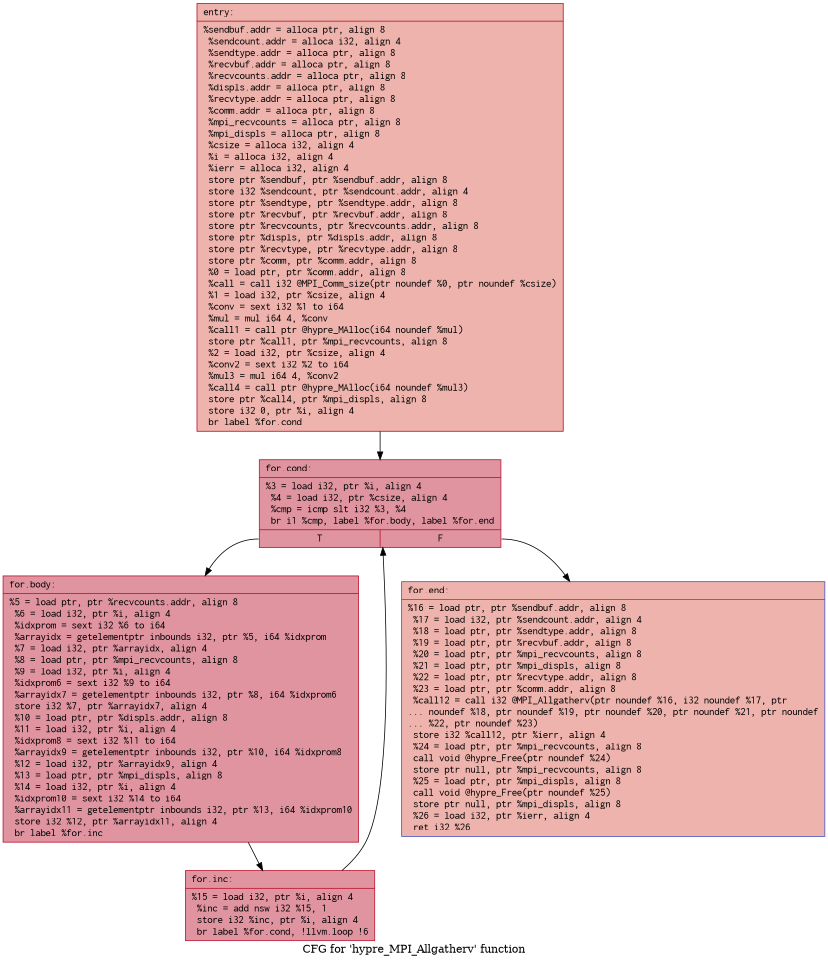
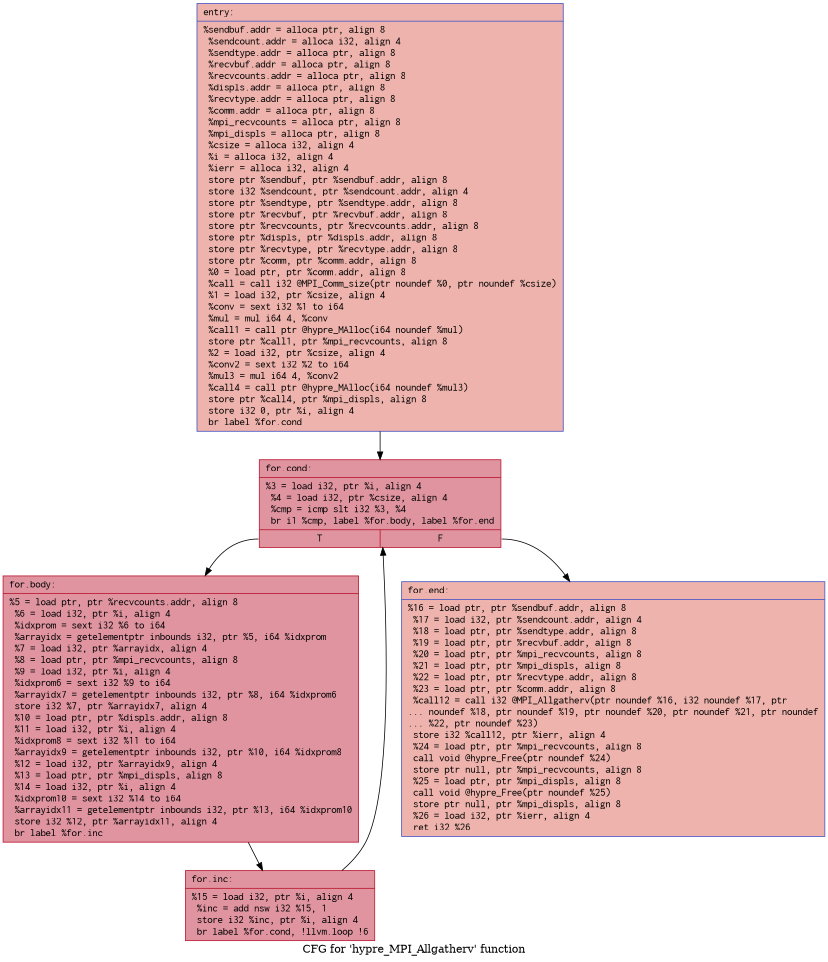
(380, 217) -> (380, 217)
